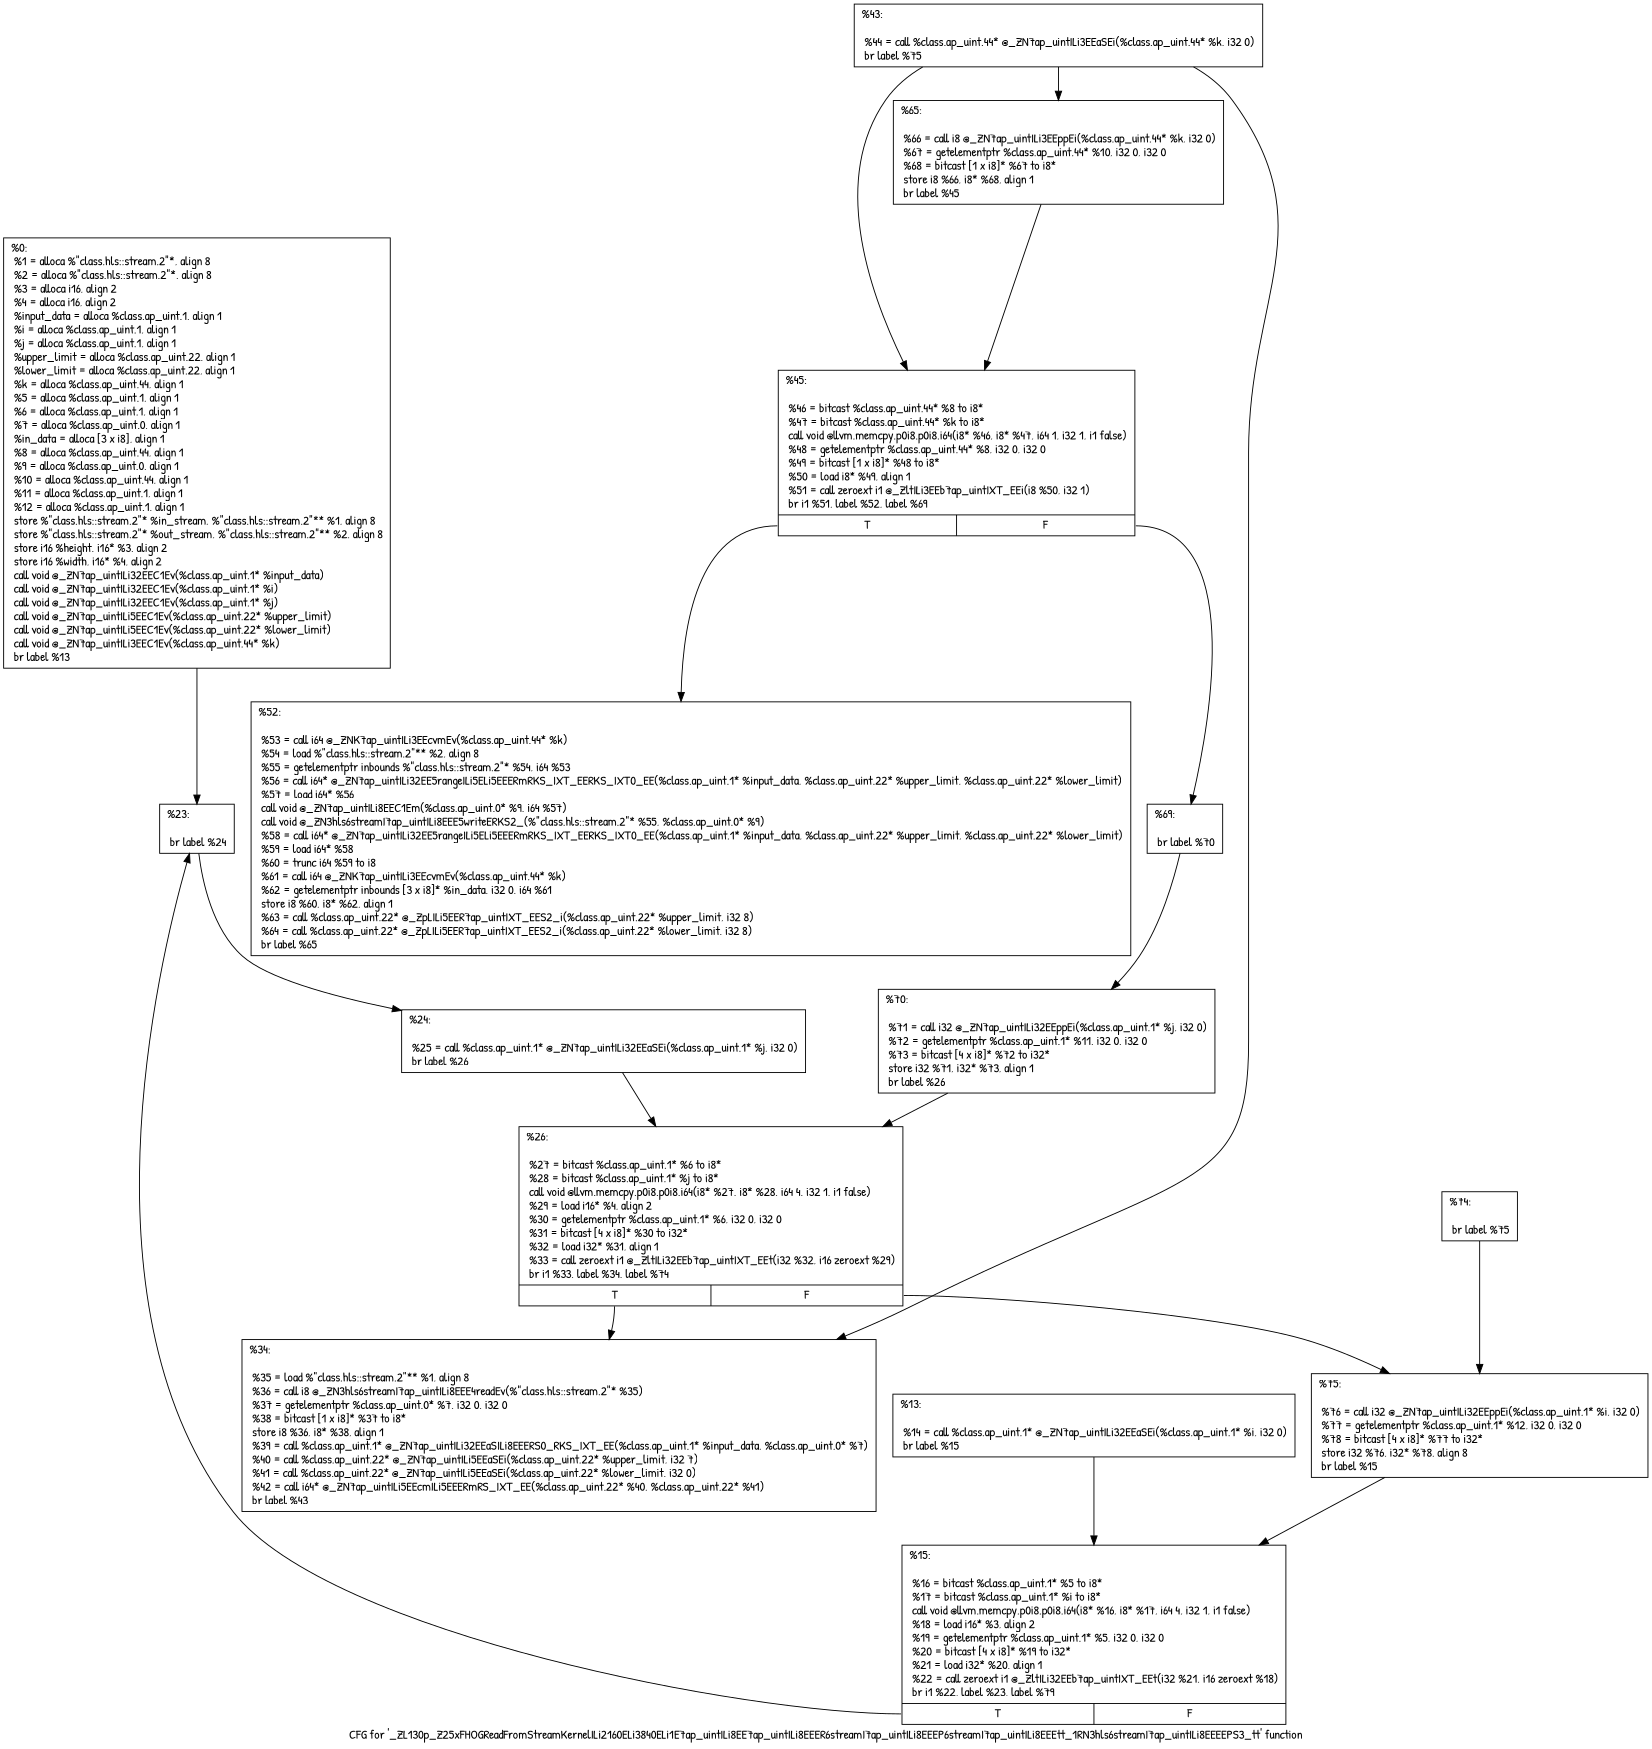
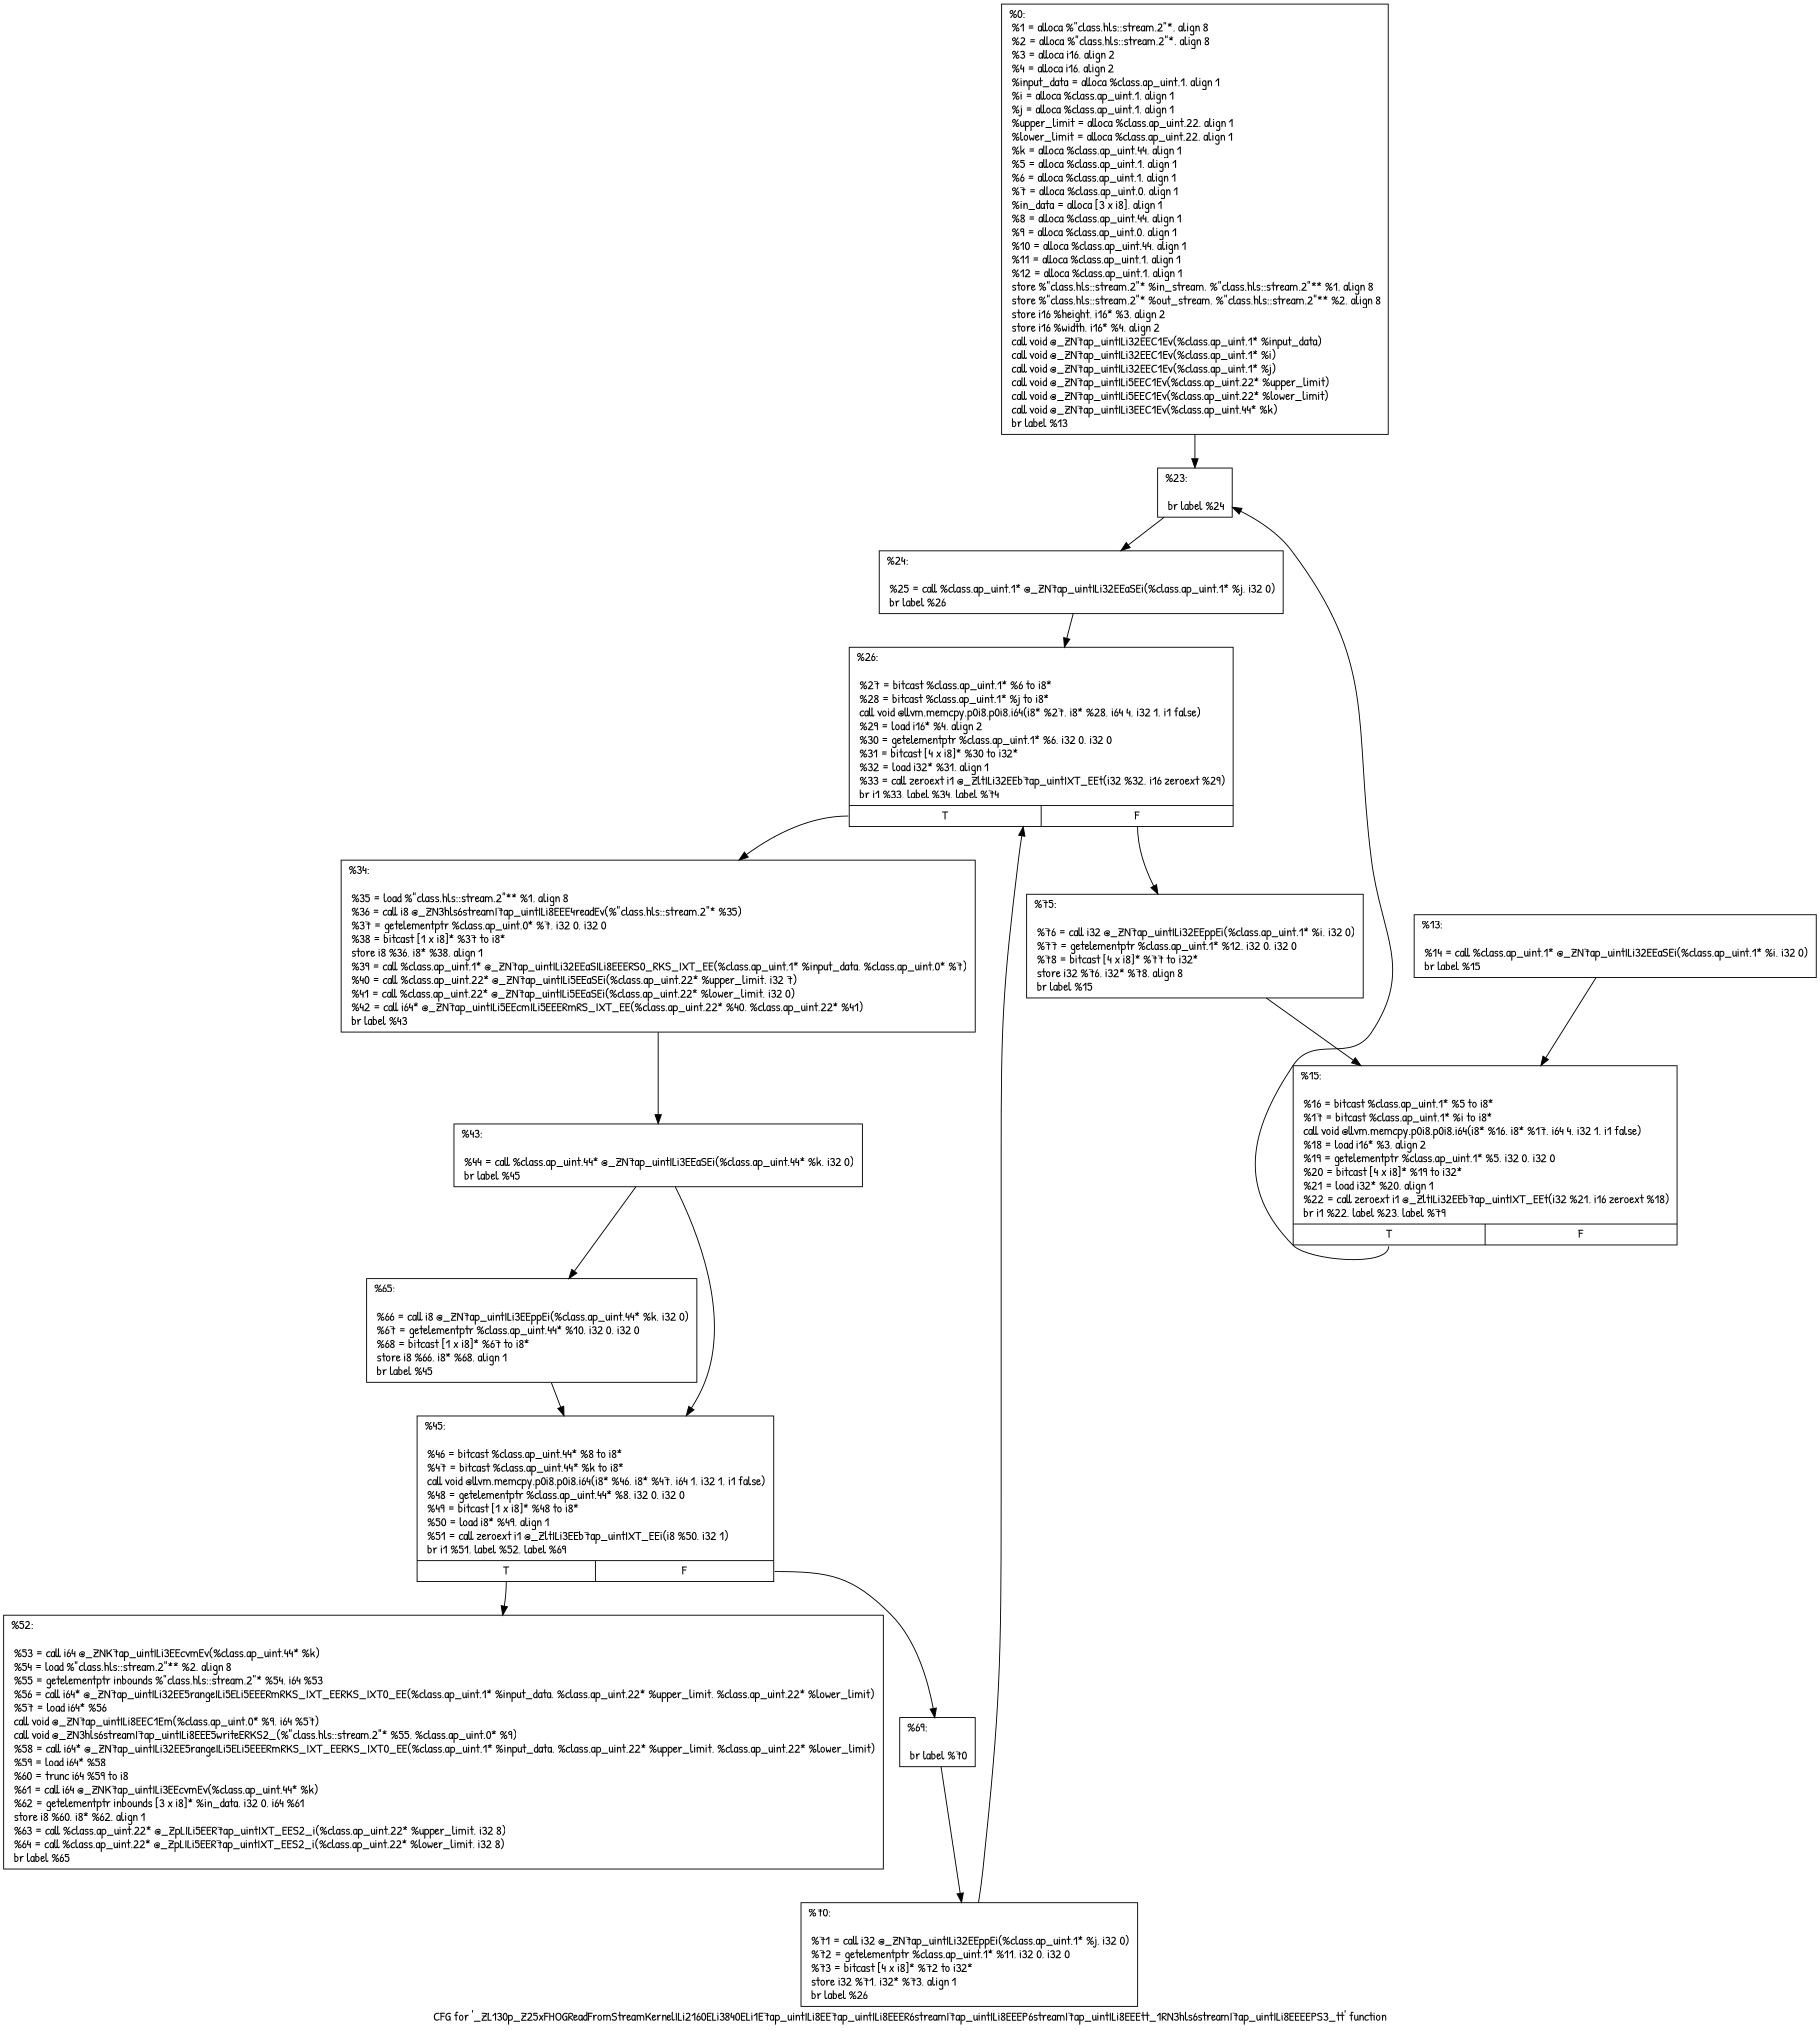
(892, 56) -> (491, 1176)
(1249, 806) -> (658, 1073)
(1480, 1216) -> none
